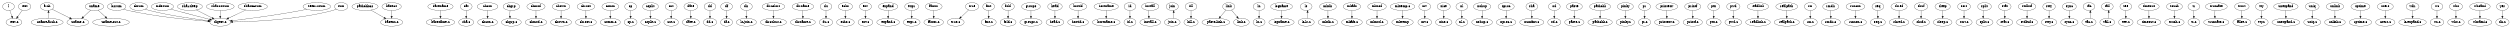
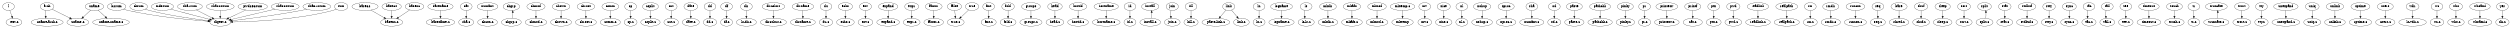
(25, 7) -> none
(190, 7) -> (190, 7)
(253, 7) -> (253, 7)
none -> (285, 7)
(317, 7) -> (317, 7)
(365, 7) -> (365, 7)
none -> (415, 7)
(488, 7) -> (488, 7)
none -> (954, 7)
(1899, 7) -> (1899, 7)
(510, 13) -> (513, 15)
(1149, 13) -> (1152, 15)
(1983, 13) -> (1986, 15)
(2215, 13) -> (2218, 15)
(49, 15) -> (46, 13)
(1308, 15) -> (1305, 13)
(2090, 15) -> (2088, 13)
(2109, 15) -> (2106, 13)
(1174, 16) -> (1171, 13)
(111, 22) -> (111, 22)
(746, 22) -> (746, 22)
(1693, 22) -> (1693, 22)
(2242, 22) -> (2242, 22)
(2413, 22) -> (2413, 22)
